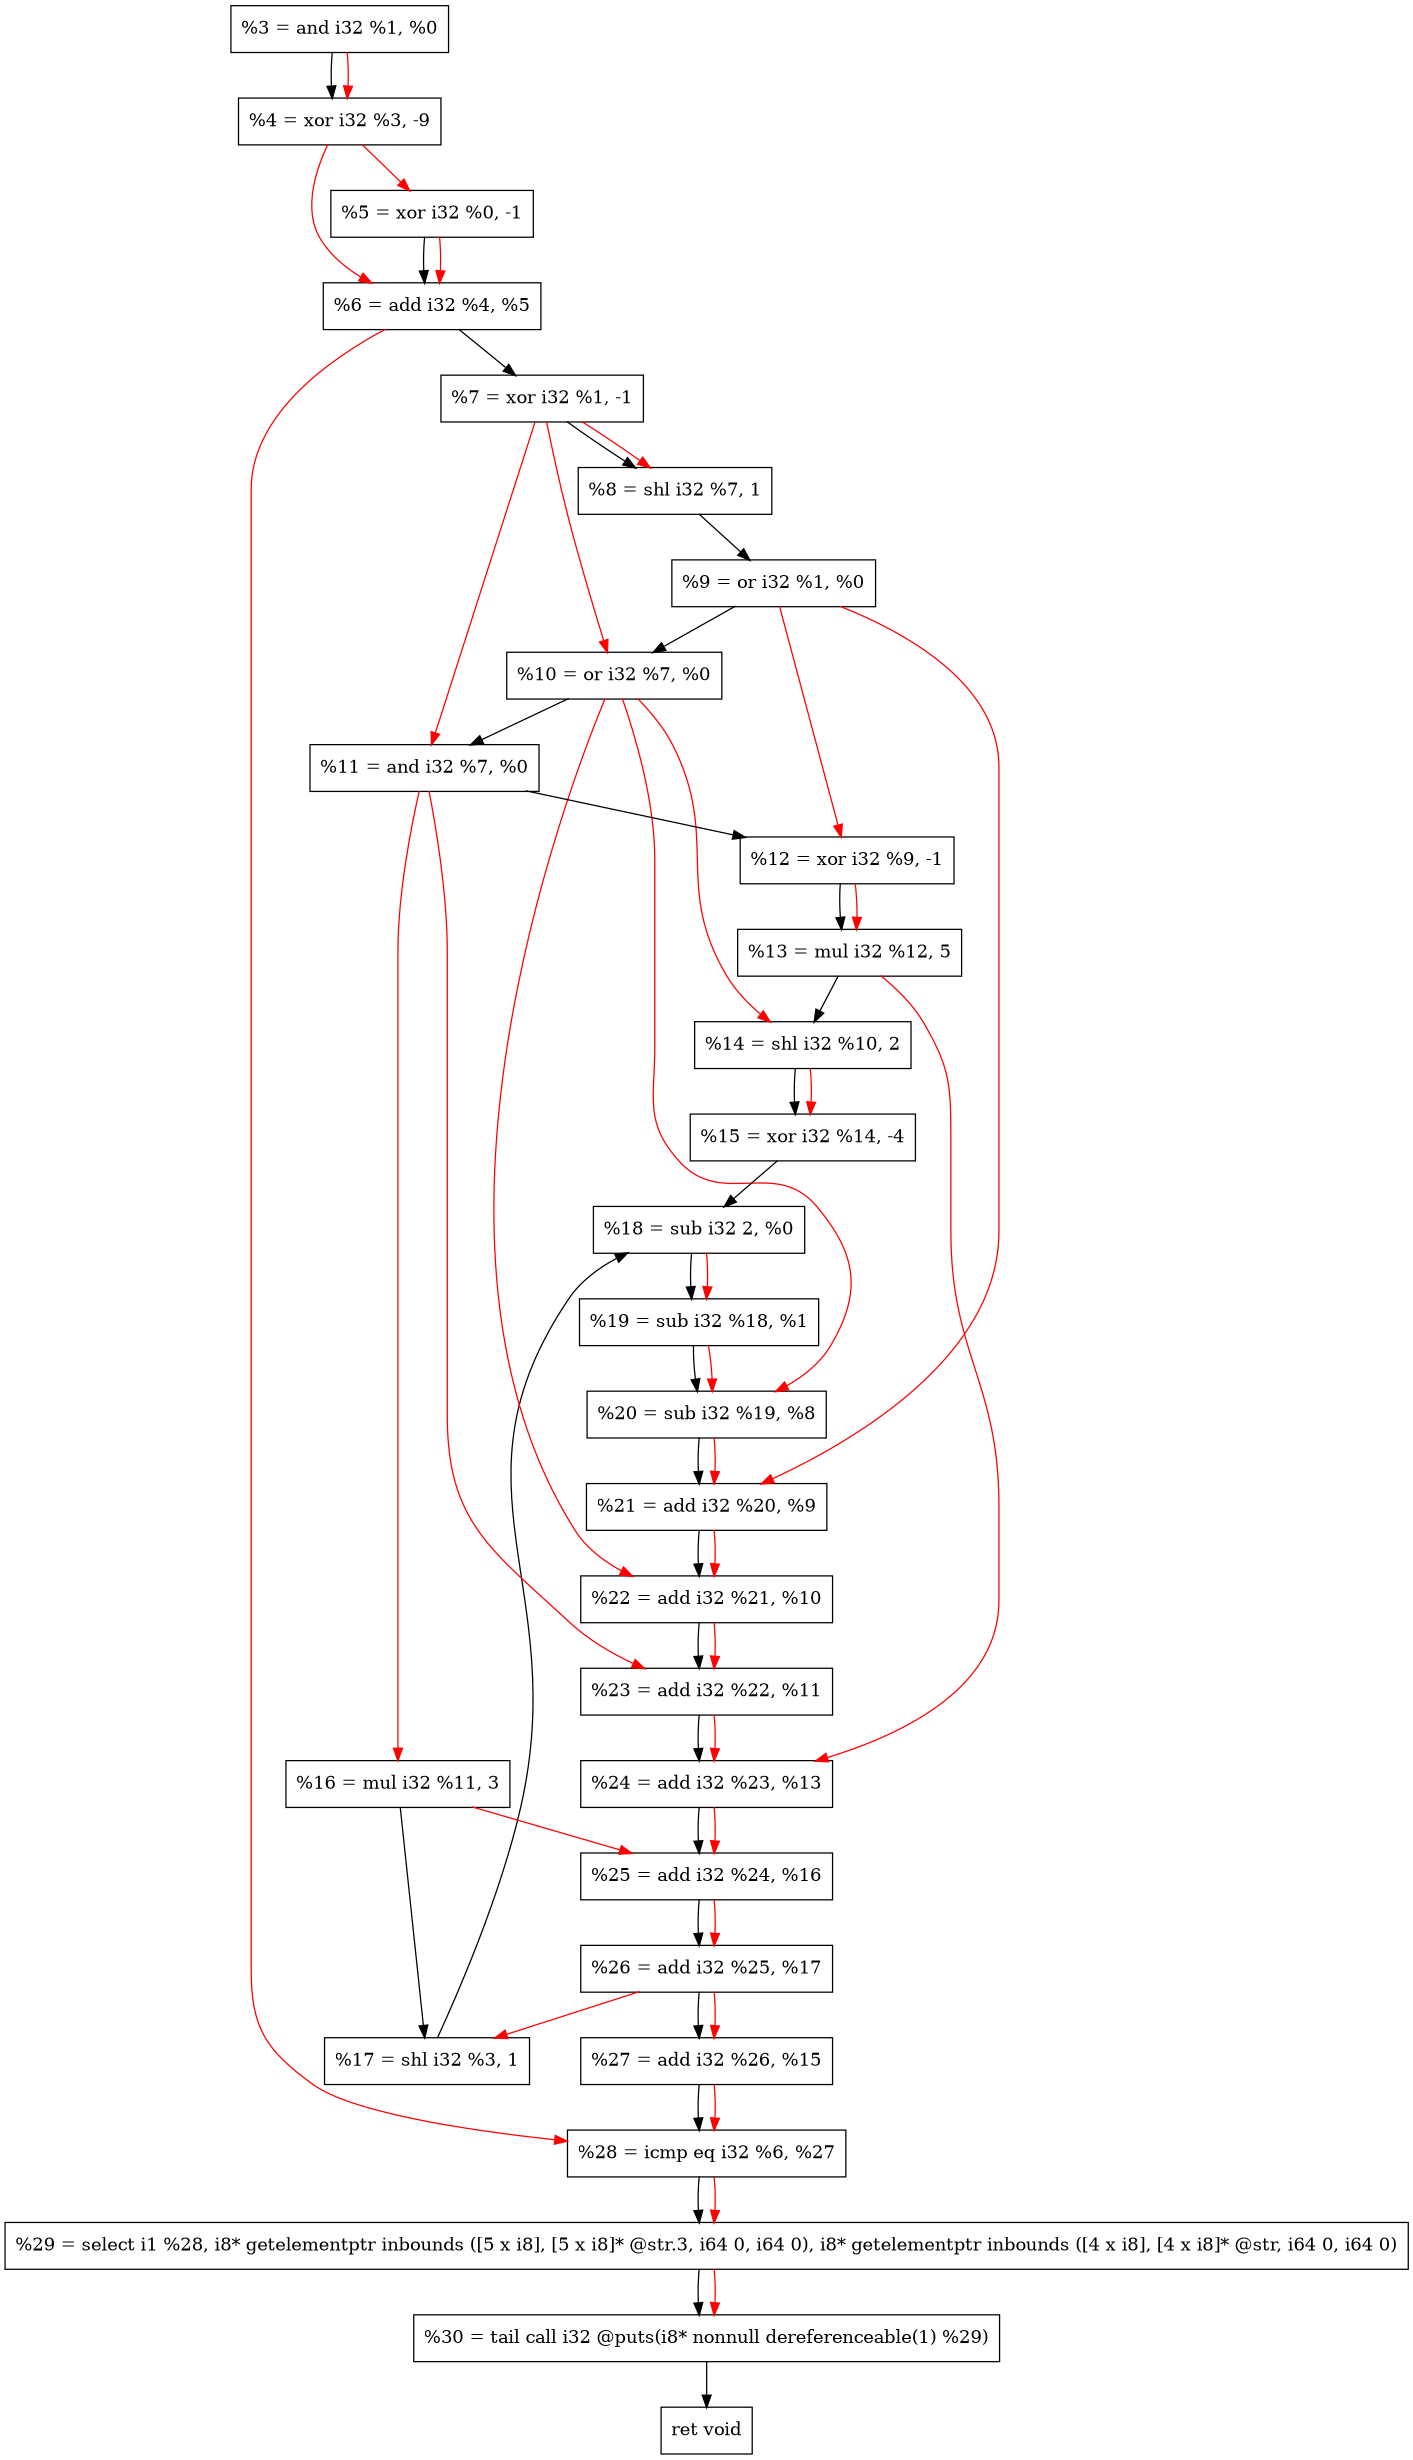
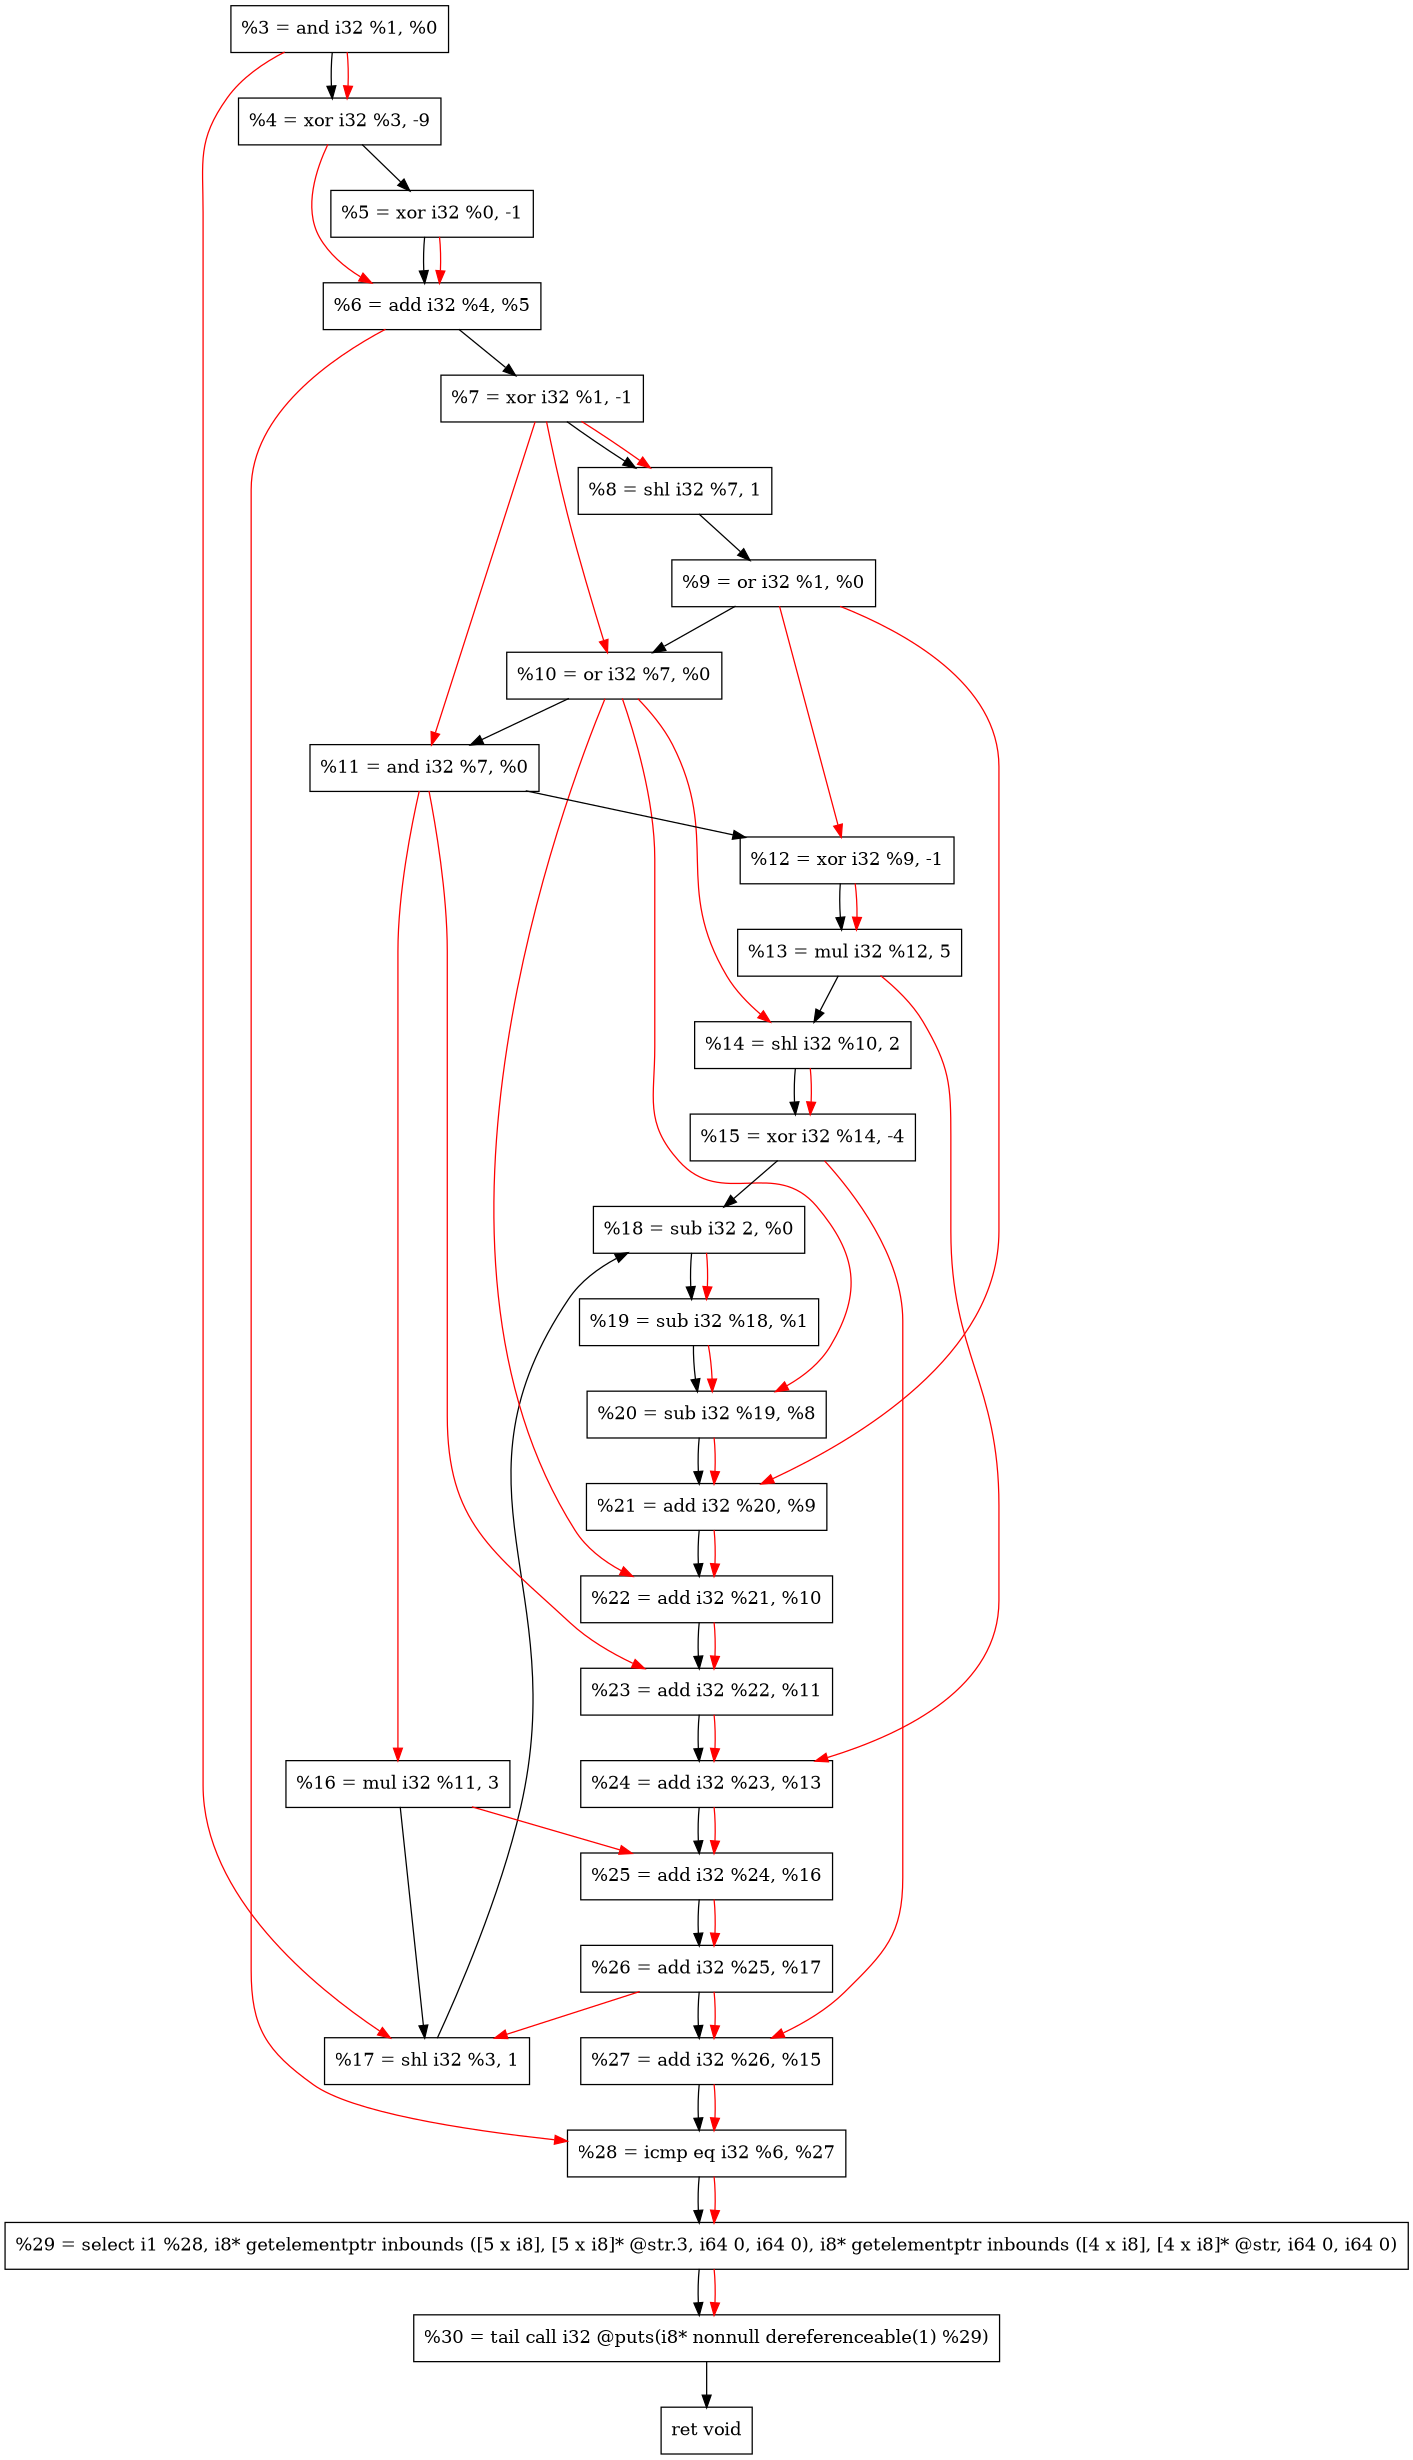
(381, 163) -> (381, 163)
none -> (203, 1059)
none -> (903, 1612)
